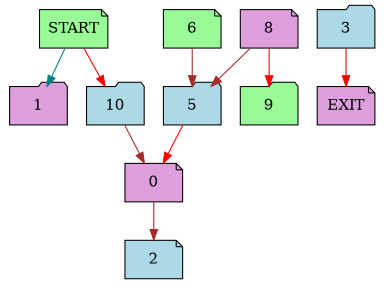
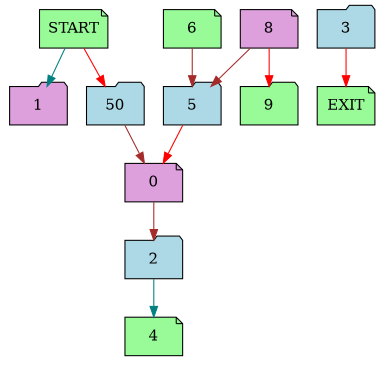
(115, 106) -> (115, 106)
(346, 106) -> (346, 106)
(154, 260) -> (154, 260)
none -> (154, 336)
